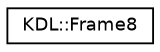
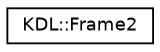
(80, 26) -> (80, 26)
